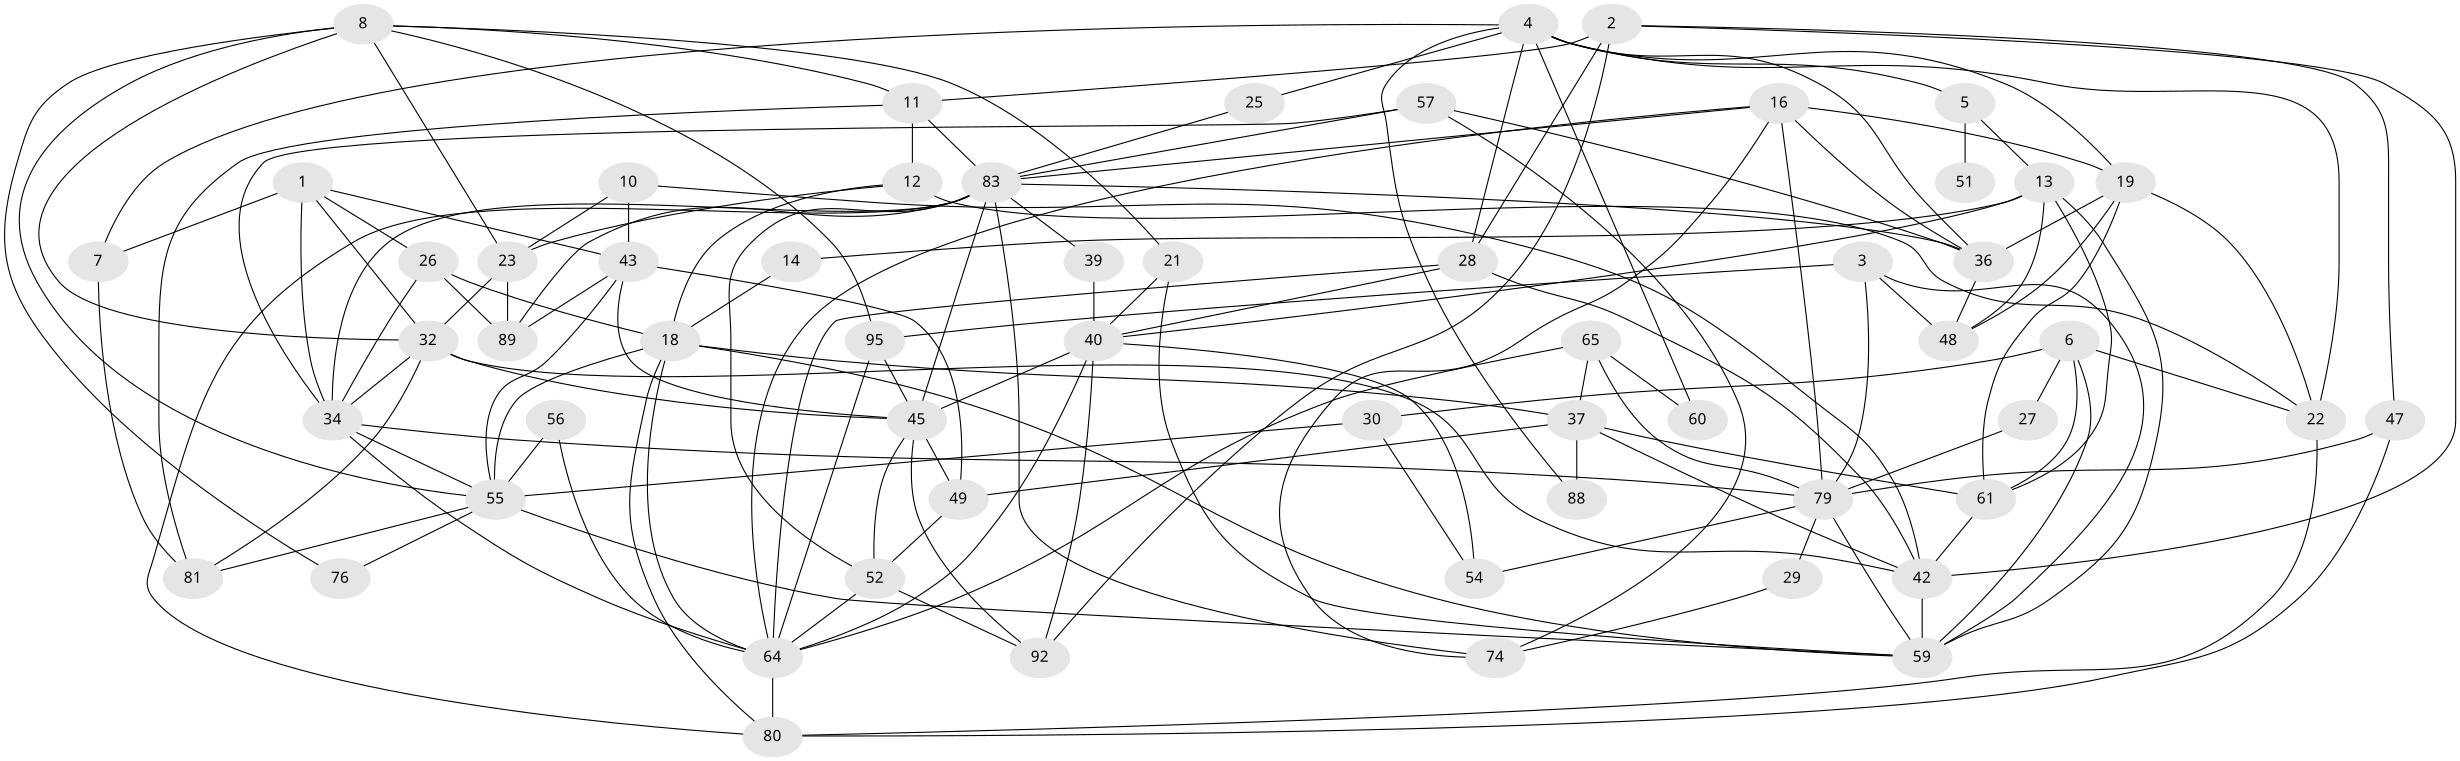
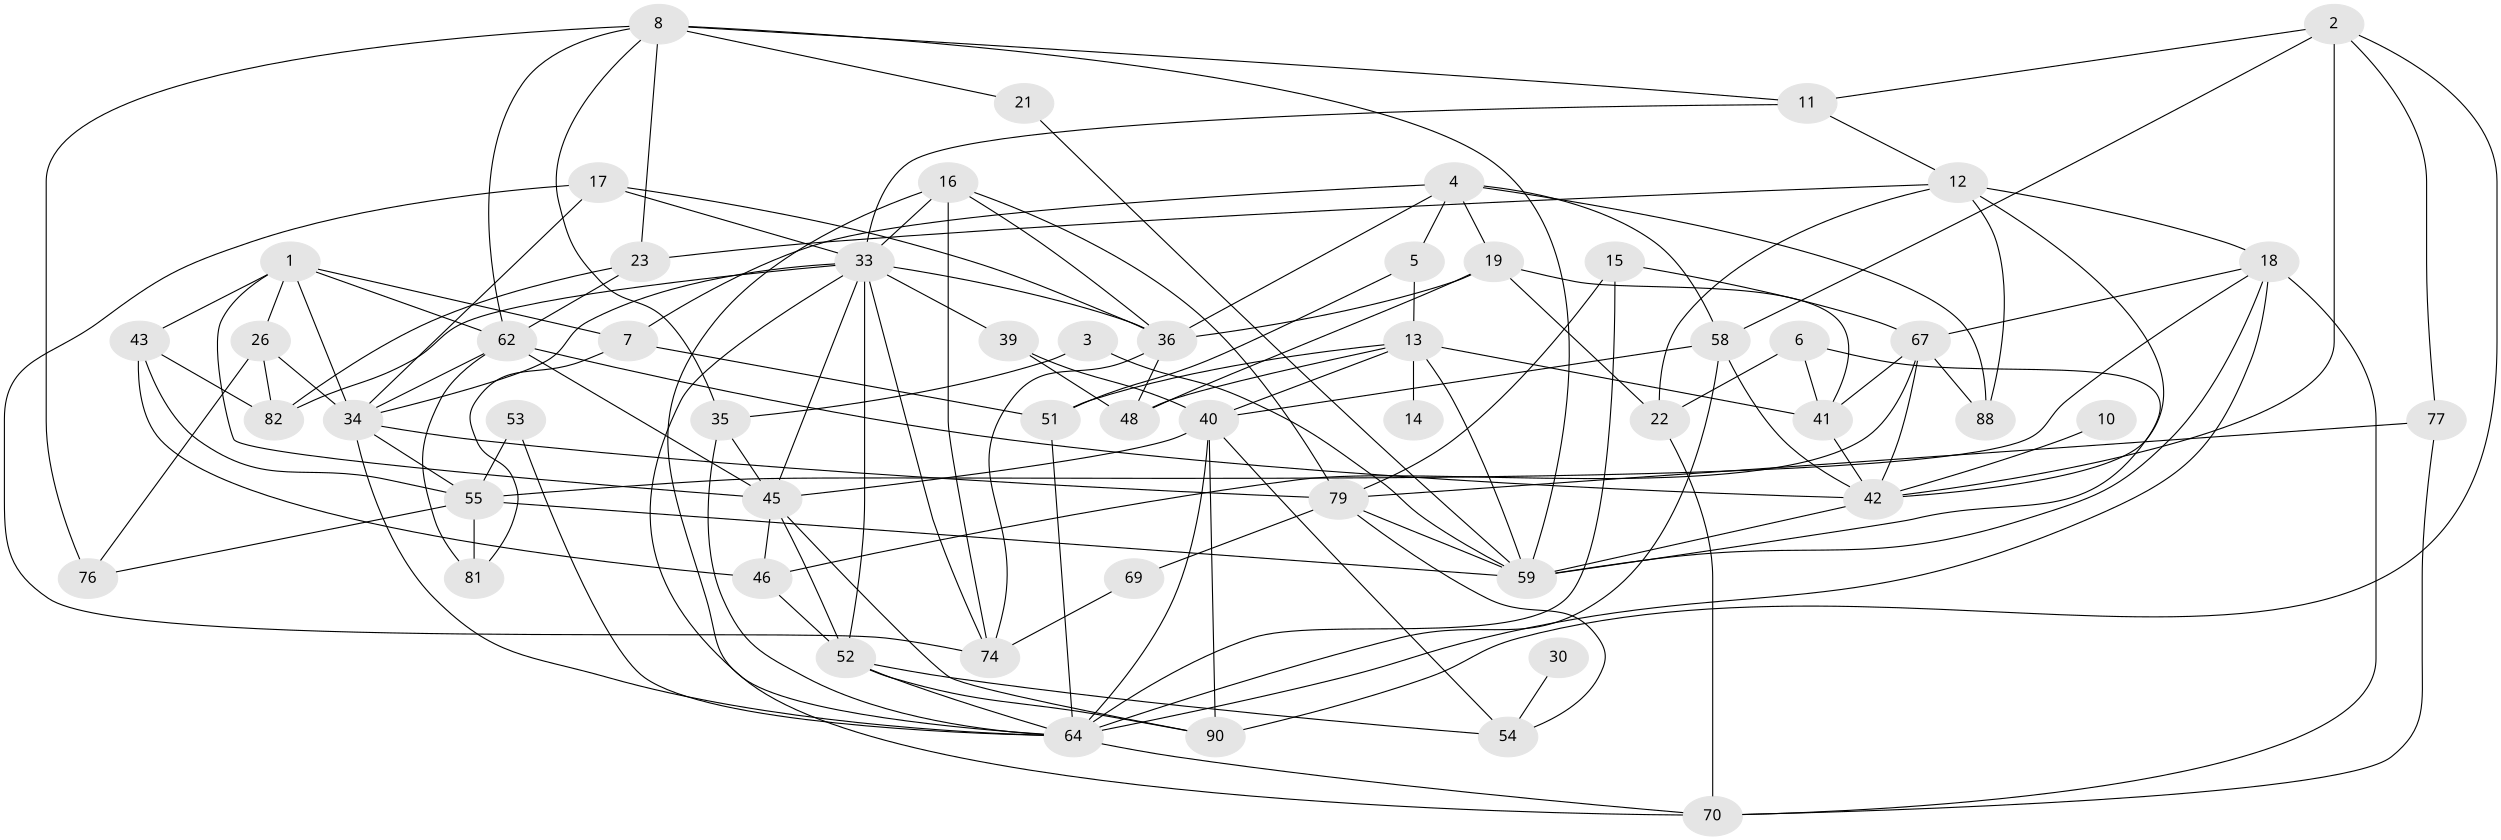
(2080, 88) -> none
(1254, 103) -> none
(1426, 103) -> (598, 183)
(1957, 131) -> none
(346, 138) -> none
(992, 183) -> (865, 262)
(629, 216) -> none
(568, 222) -> none
(1468, 262) -> (1720, 341)
(47, 295) -> (1306, 96)
none -> (2004, 297)
(737, 298) -> none
(1134, 301) -> none
(1906, 301) -> (1069, 381)
(546, 307) -> (174, 460)
(428, 341) -> (507, 341)
(508, 341) -> (274, 420)
(875, 341) -> (721, 420)
(1591, 341) -> (1615, 262)
none -> (1227, 367)
none -> (839, 381)
(1867, 385) -> none
(1722, 387) -> none
none -> (2162, 391)
(714, 396) -> (394, 465)
(556, 420) -> (516, 420)
(1577, 420) -> (1921, 341)
(1698, 420) -> none
(2028, 420) -> none
(2395, 420) -> (2436, 420)
none -> (991, 446)
(872, 465) -> none
(959, 499) -> (762, 579)
(1986, 499) -> (1823, 420)
none -> (1062, 578)
(1792, 579) -> (1134, 579)
(1040, 658) -> (1216, 737)
none -> (1145, 702)
(773, 737) -> (1713, 816)
